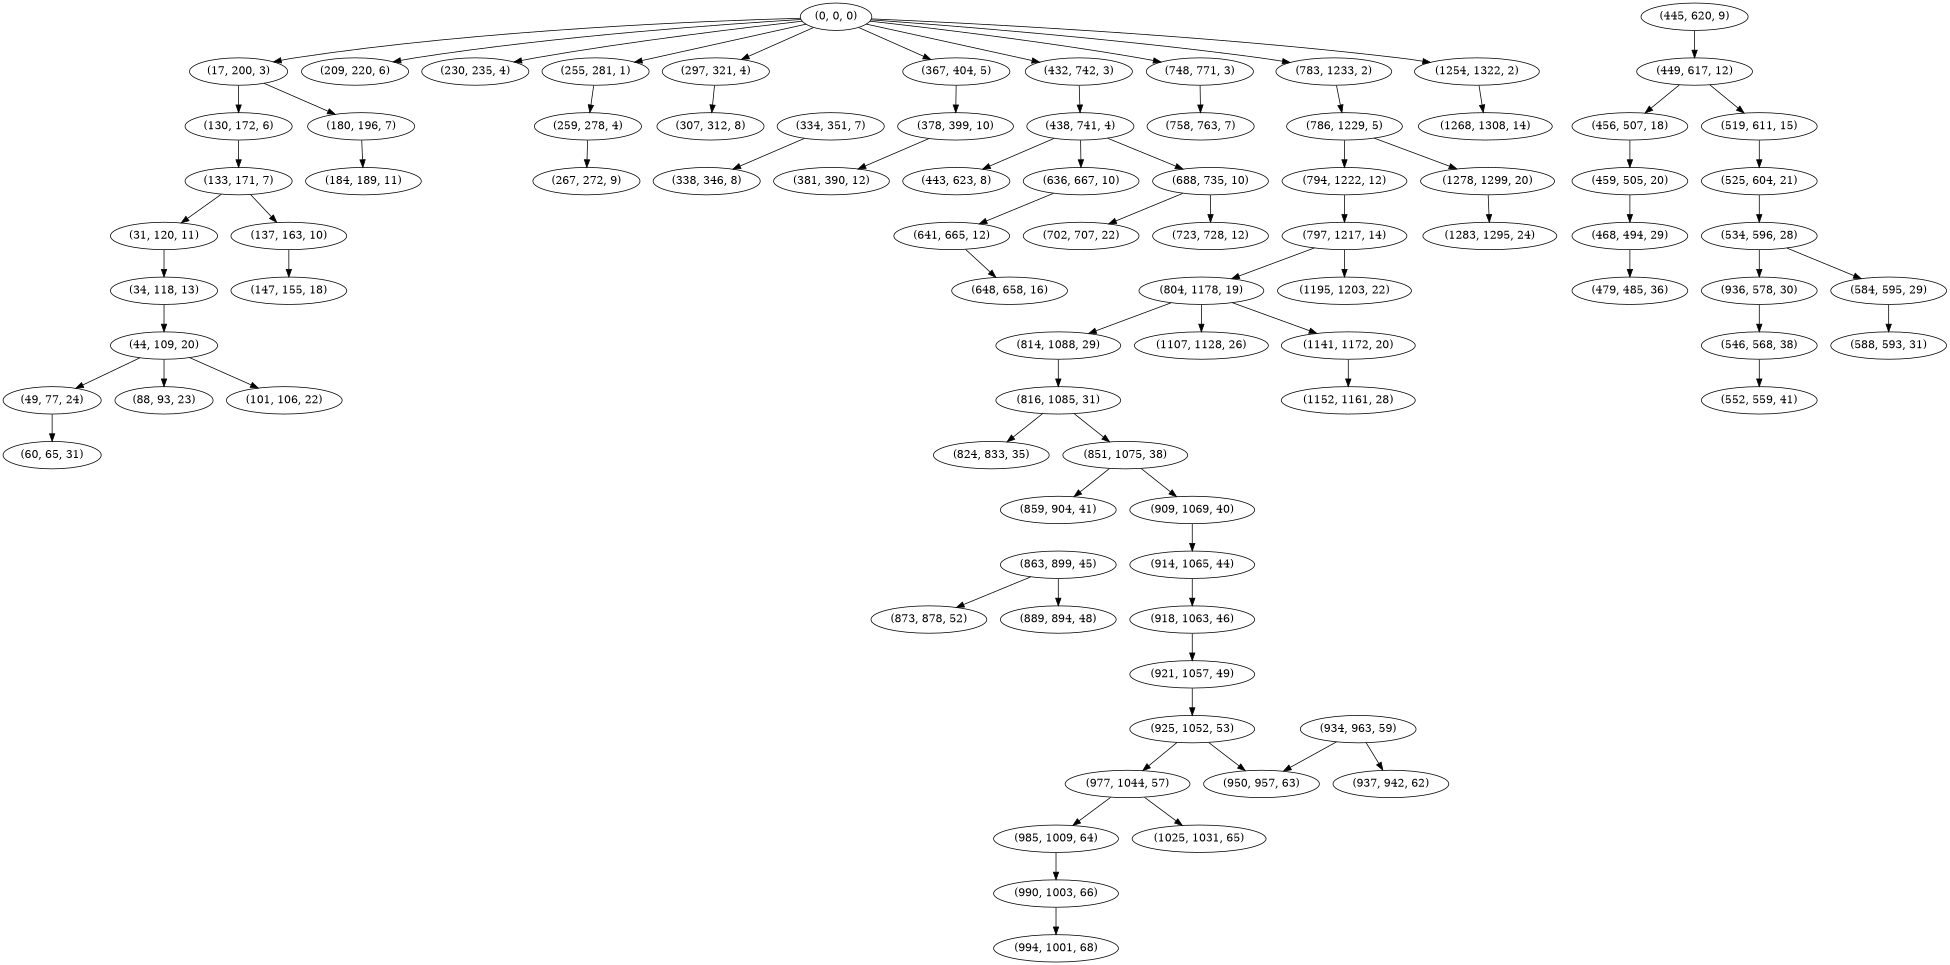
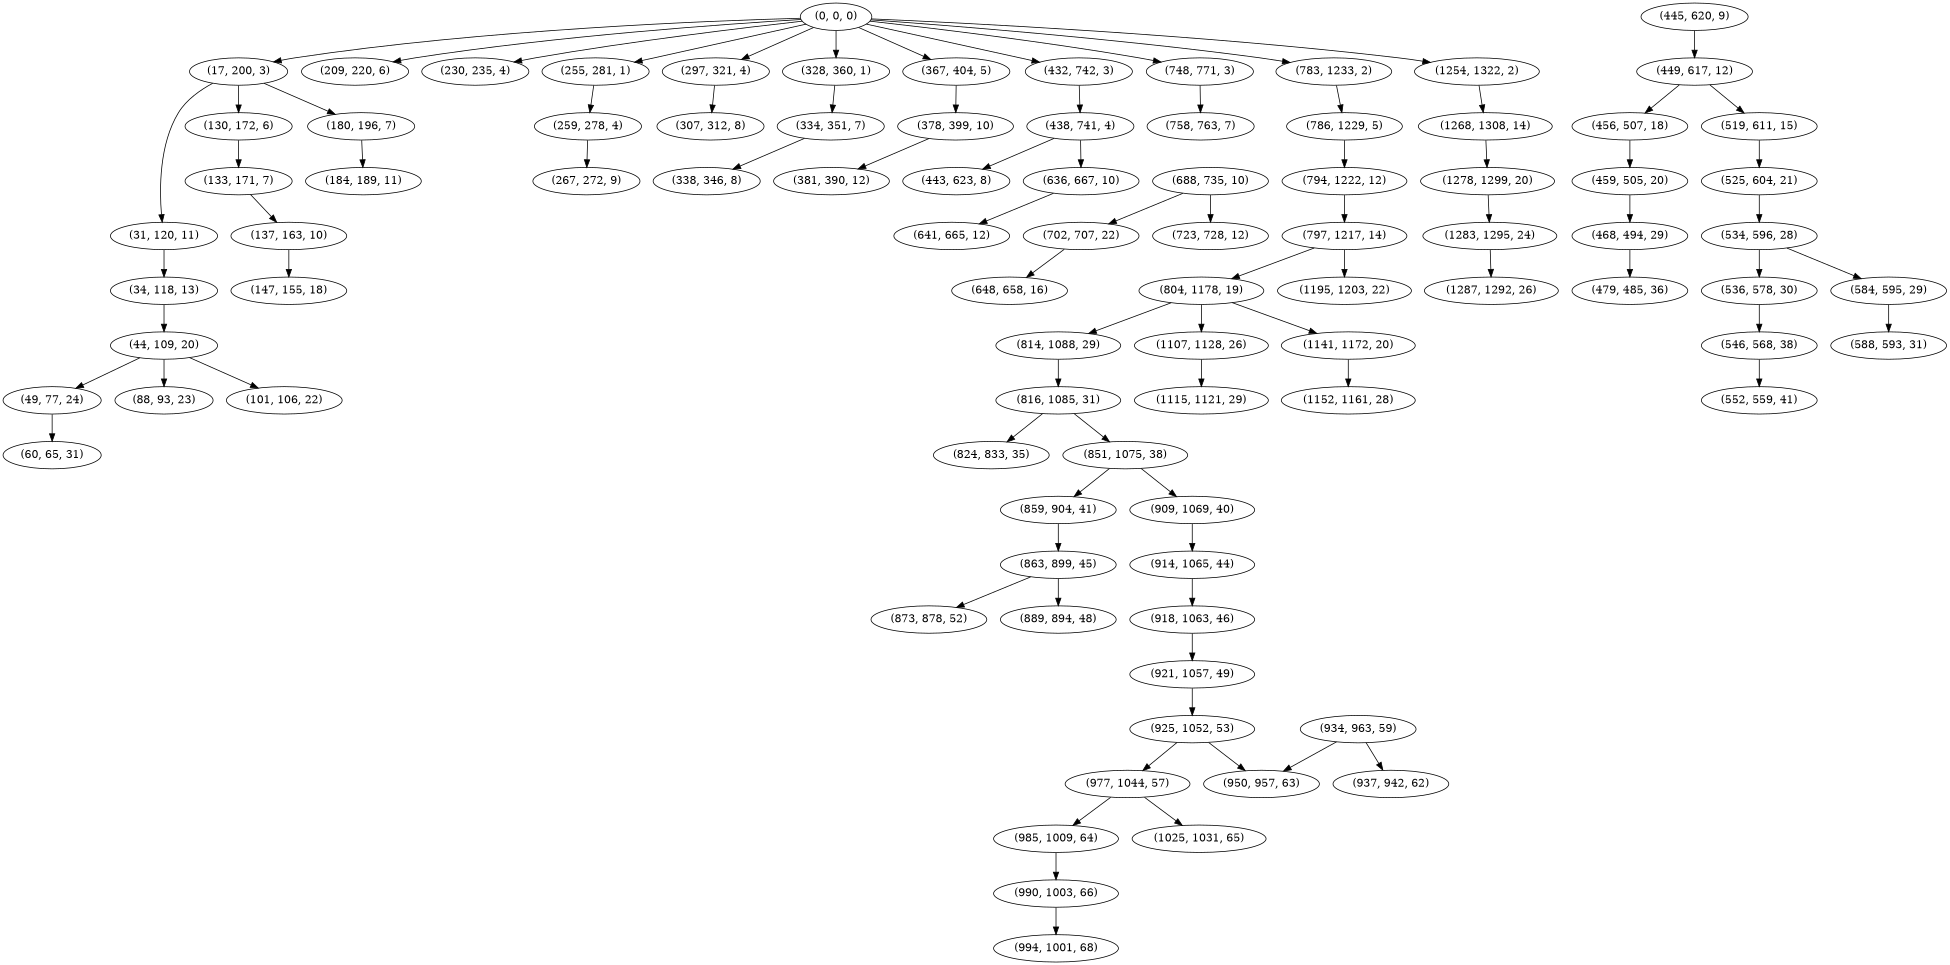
none -> (836, 72)
(1142, 152) -> none
(1412, 152) -> (1486, 150)
(204, 206) -> (167, 140)
(978, 261) -> (1048, 261)
none -> (1491, 291)
(1759, 291) -> (1759, 291)
none -> (1201, 400)
none -> (1058, 534)
